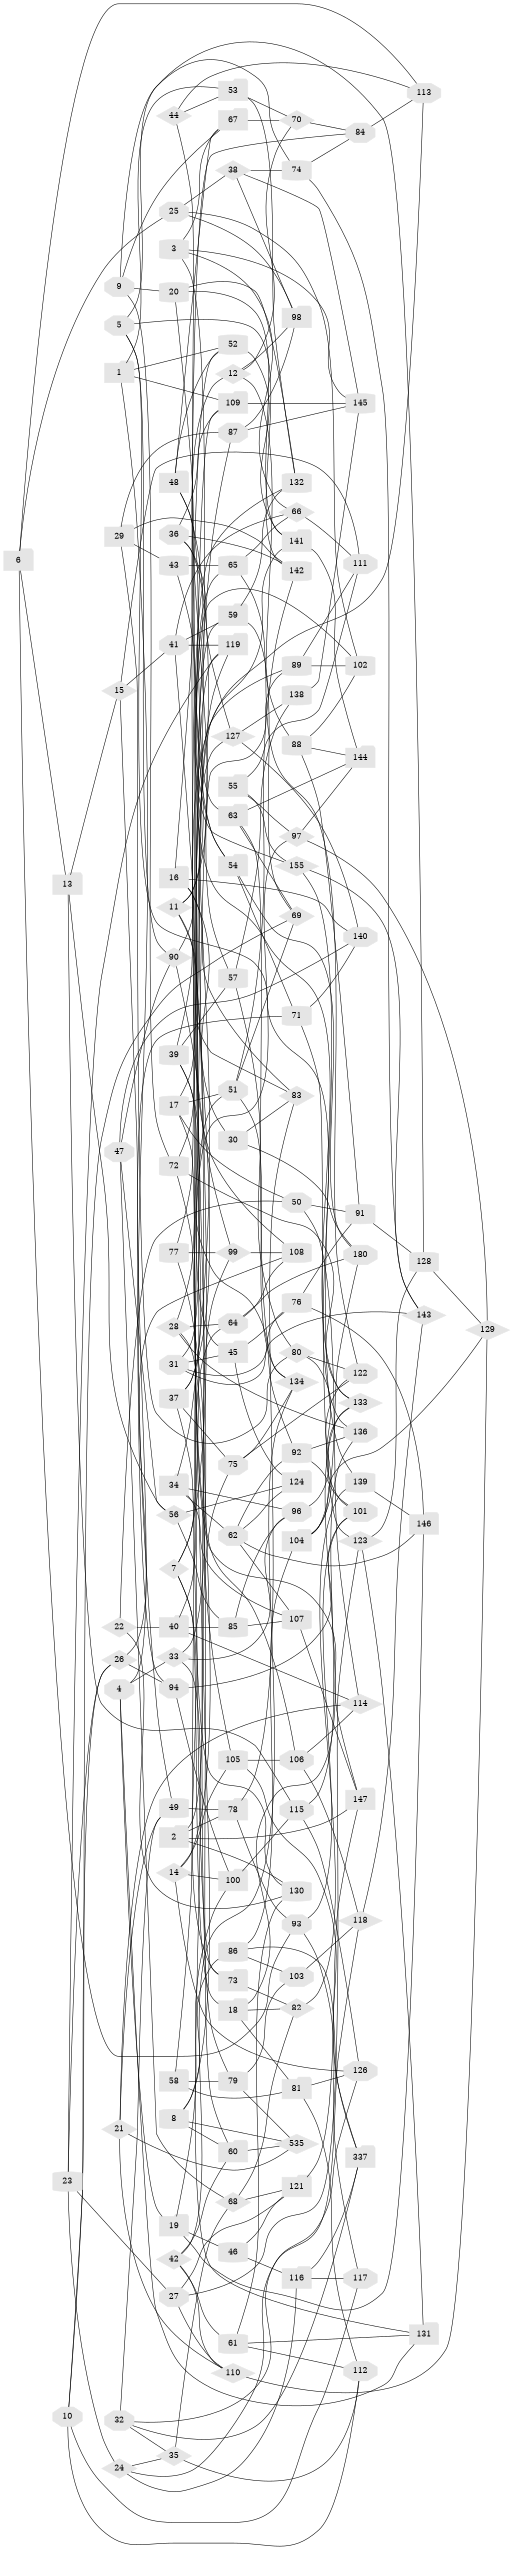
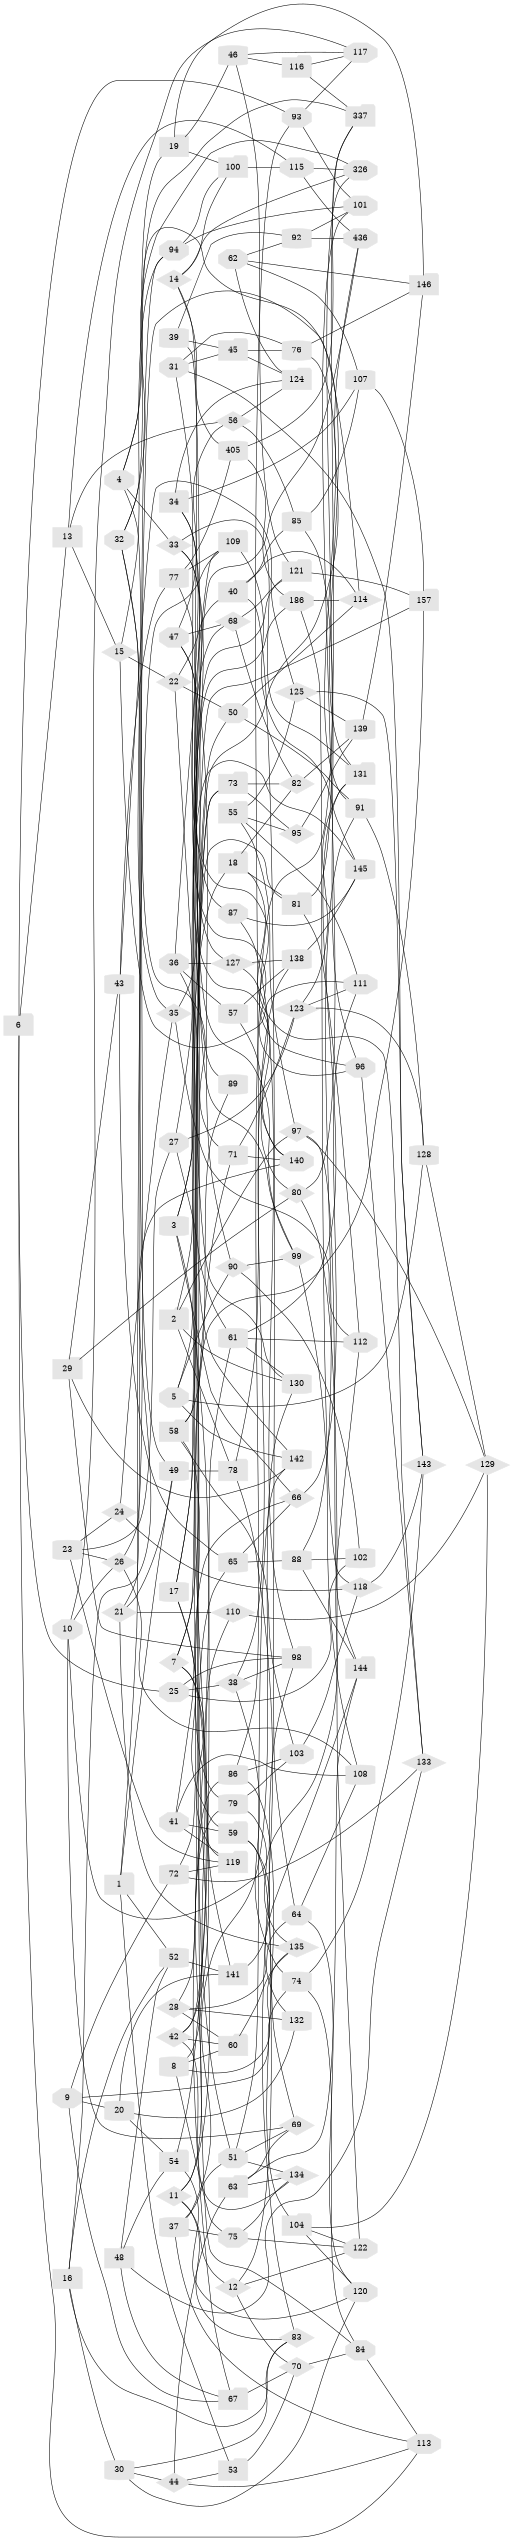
none -> (296, 52)
(273, 246) -> none
(332, 260) -> (260, 1304)
(155, 452) -> (93, 1584)
(319, 631) -> (331, 996)
(328, 666) -> none
(147, 667) -> (147, 667)
none -> (130, 779)
none -> (297, 834)
(297, 866) -> (297, 692)
(210, 1008) -> none
(360, 1255) -> (360, 2292)
(360, 1432) -> (360, 238)
(205, 1512) -> (205, 413)
none -> (249, 1535)
(233, 1760) -> (233, 451)
(297, 1760) -> (297, 601)
(360, 1800) -> (424, 601)
(360, 2071) -> (360, 170)
(297, 2144) -> (297, 1947)
(197, 2340) -> (189, 1202)
(260, 2439) -> none
none -> (148, 2477)
